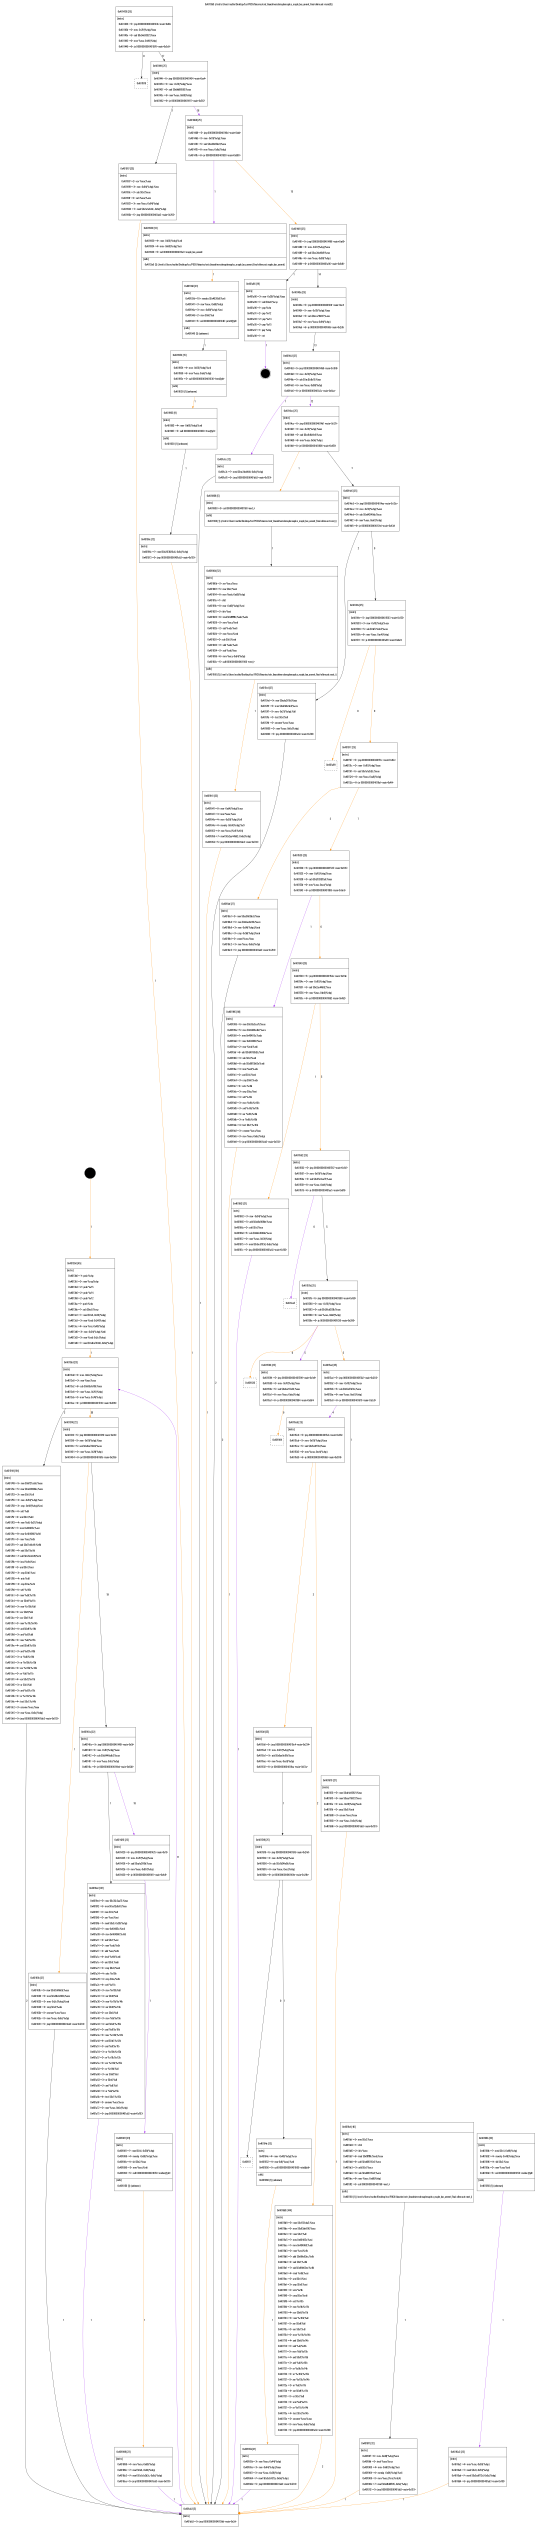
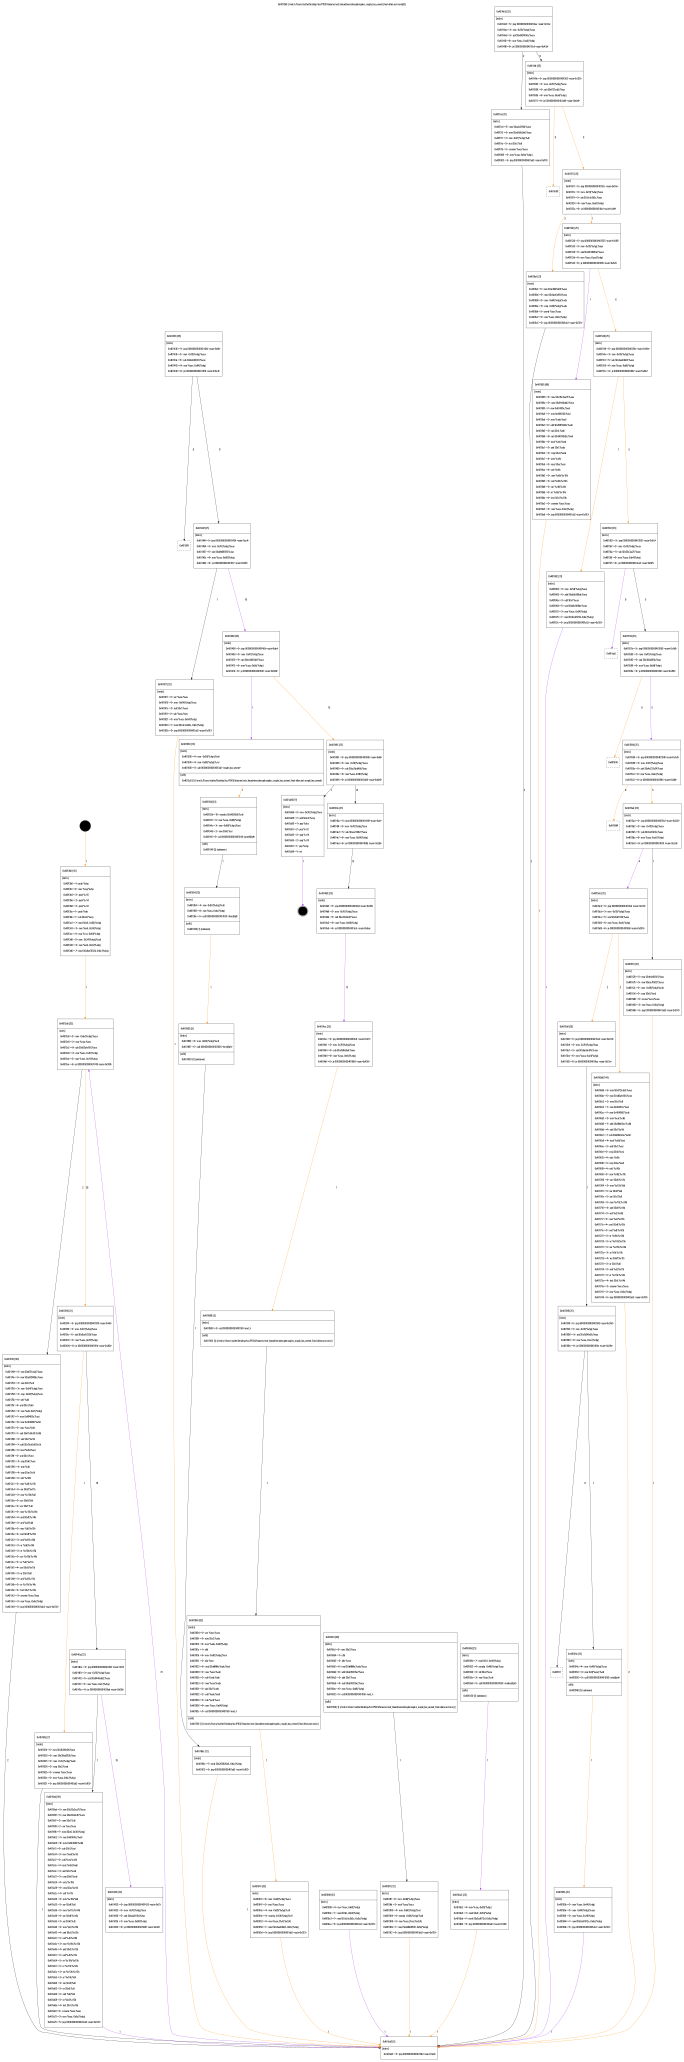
(340, 468) -> none
(244, 469) -> none
(339, 1342) -> (652, 793)
(143, 2162) -> none
